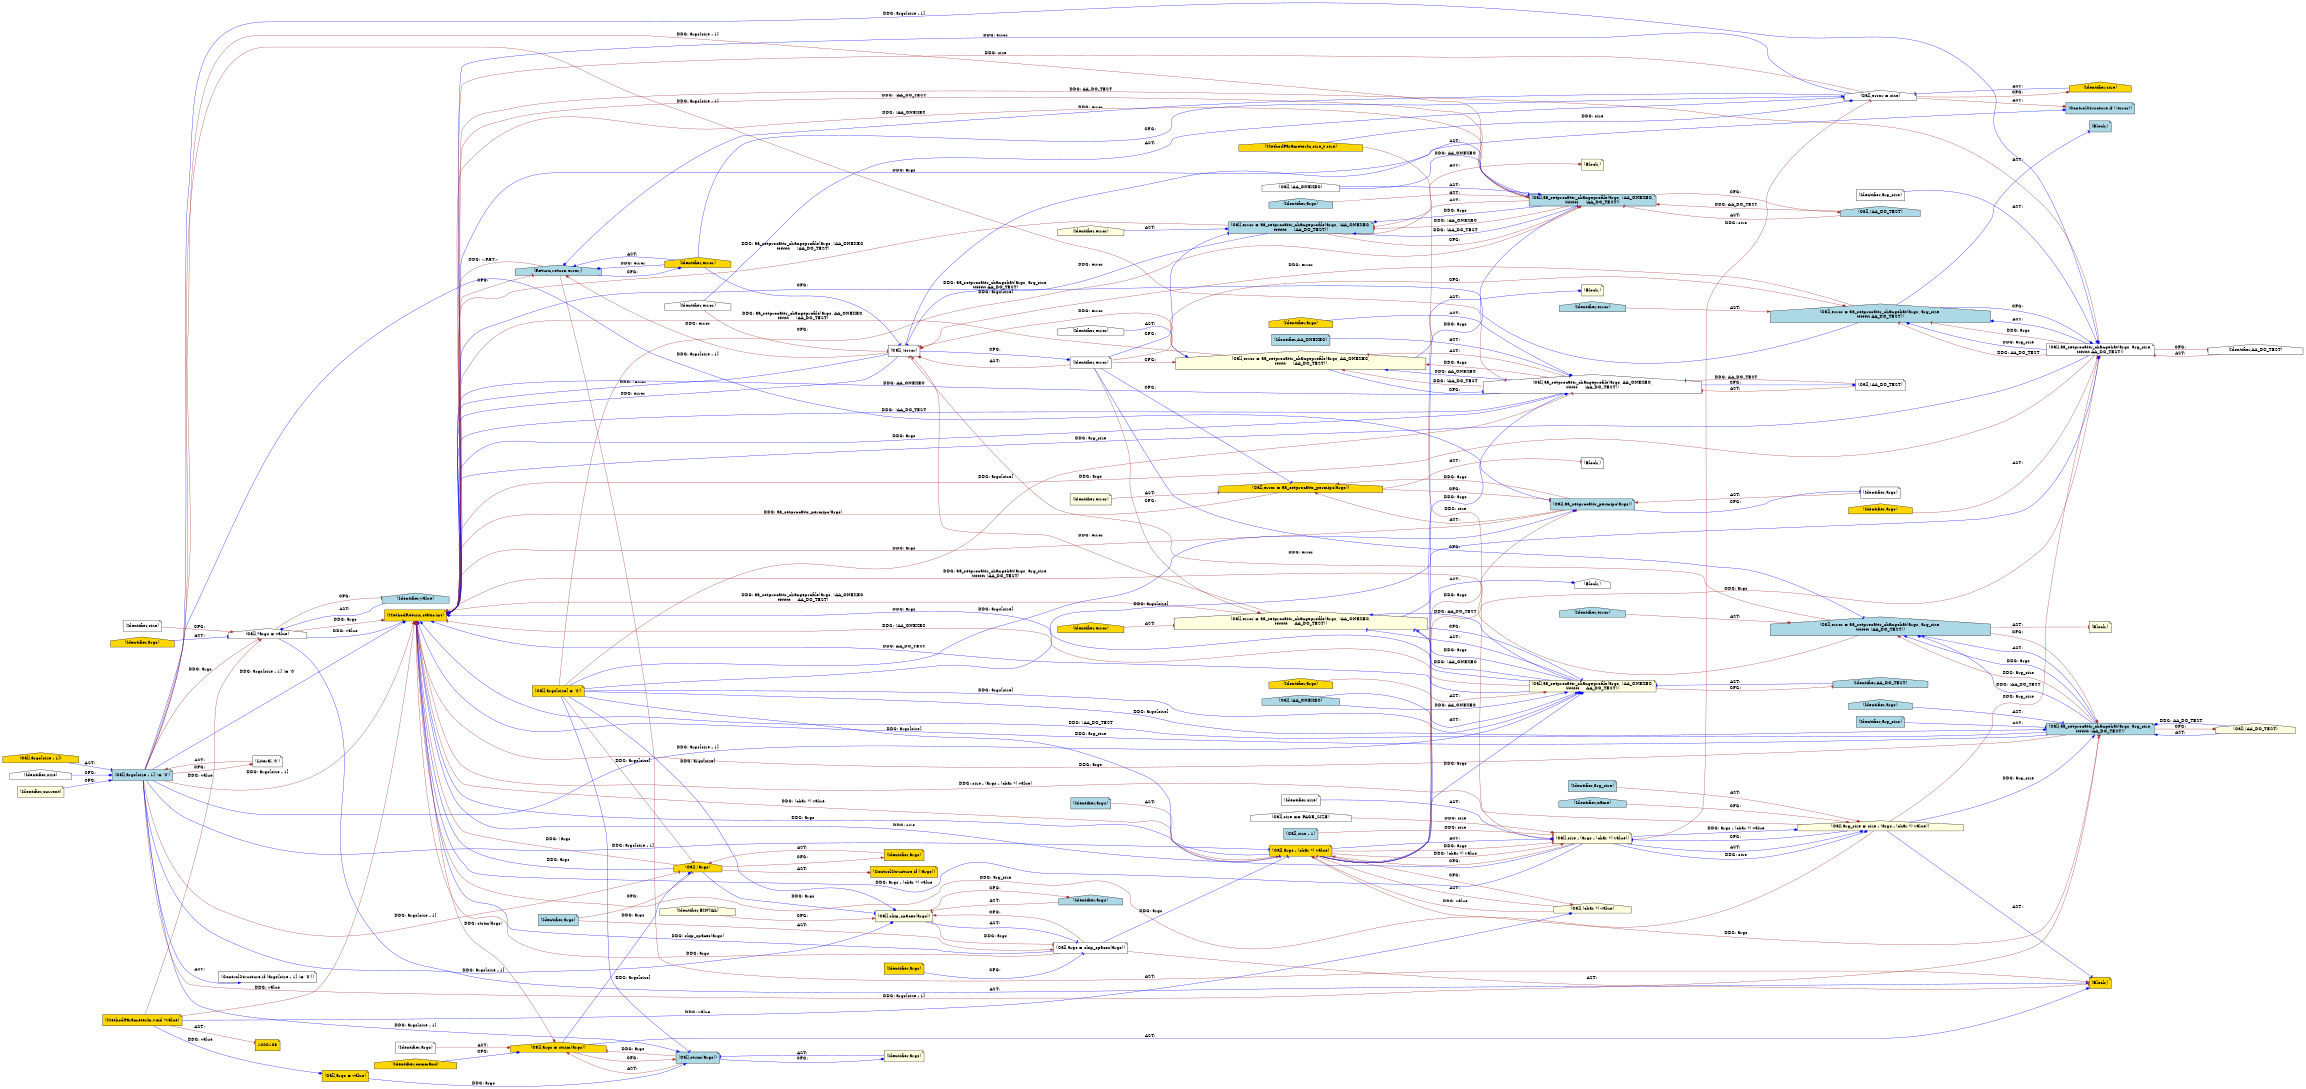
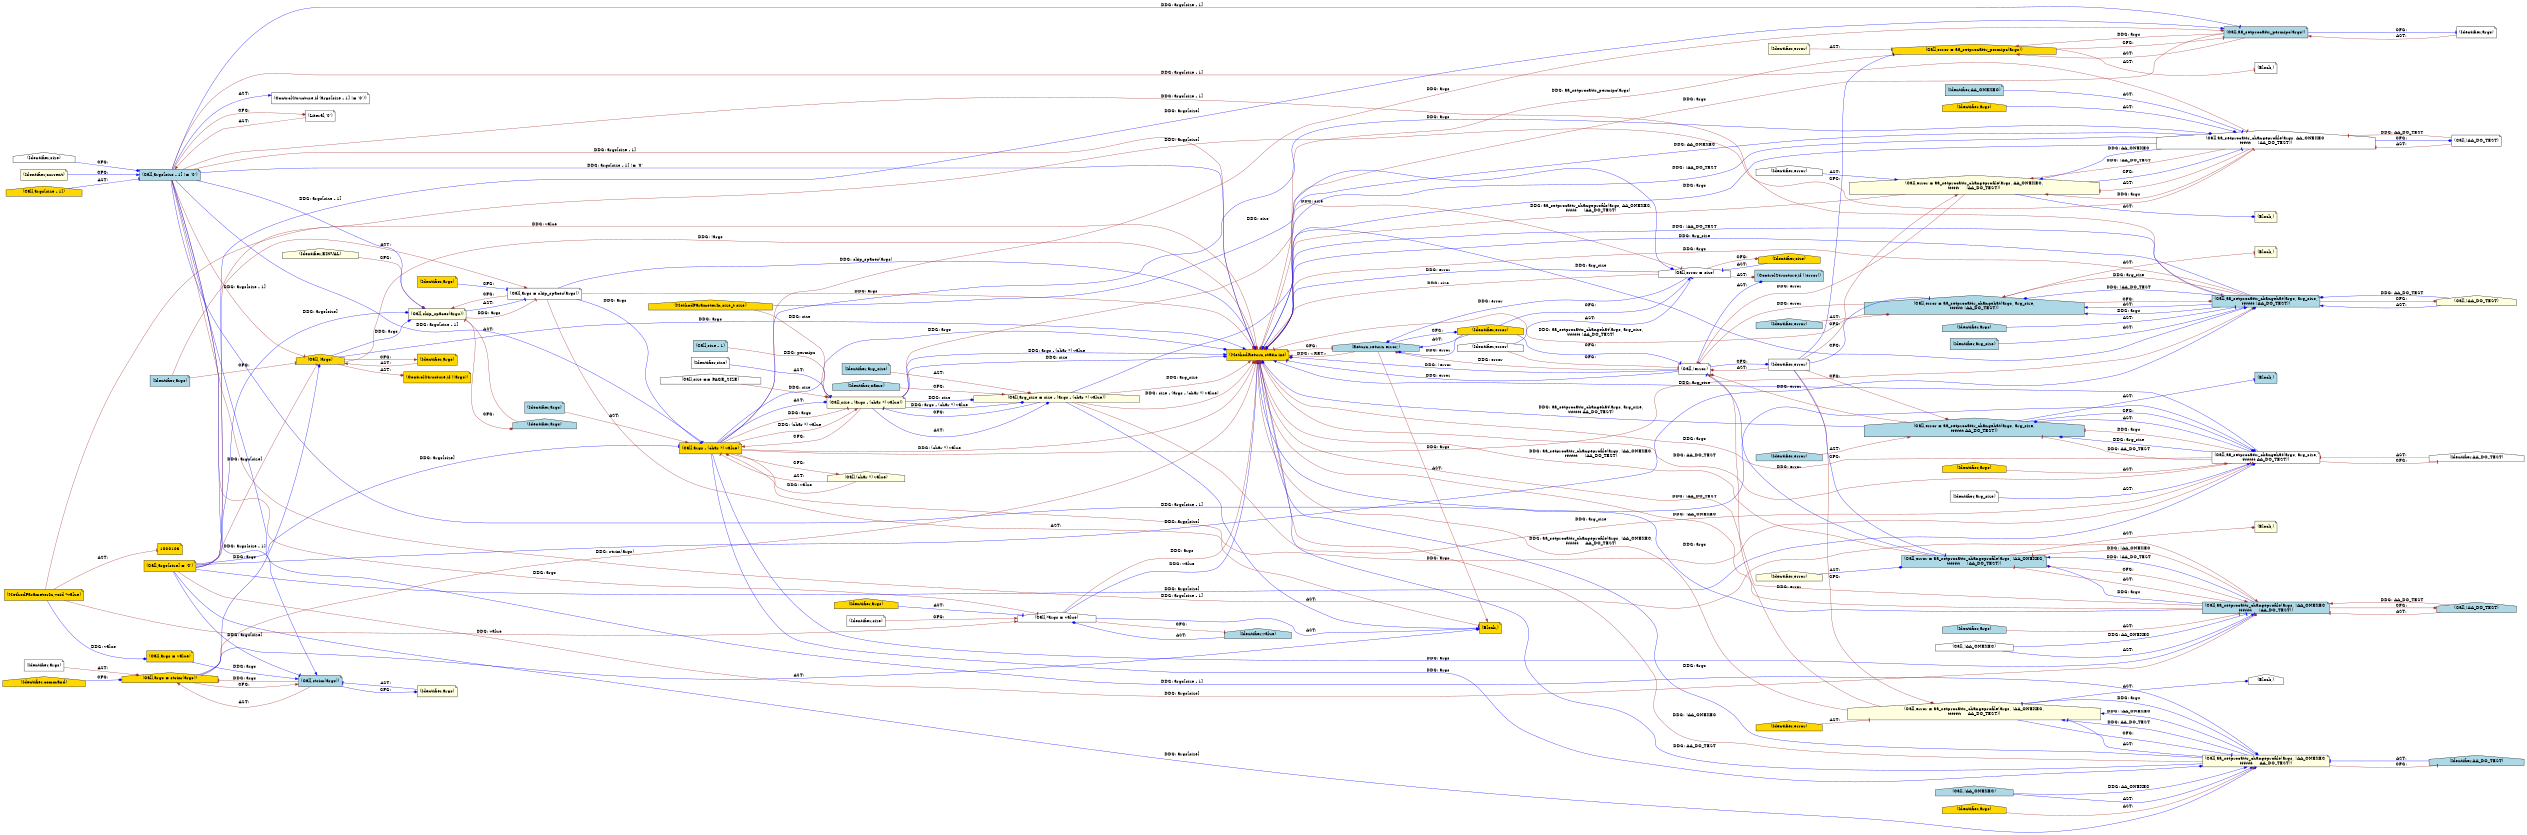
(1455, 827) -> (800, 353)
(441, 848) -> (713, 547)
(784, 903) -> (371, 342)
(879, 1011) -> none
